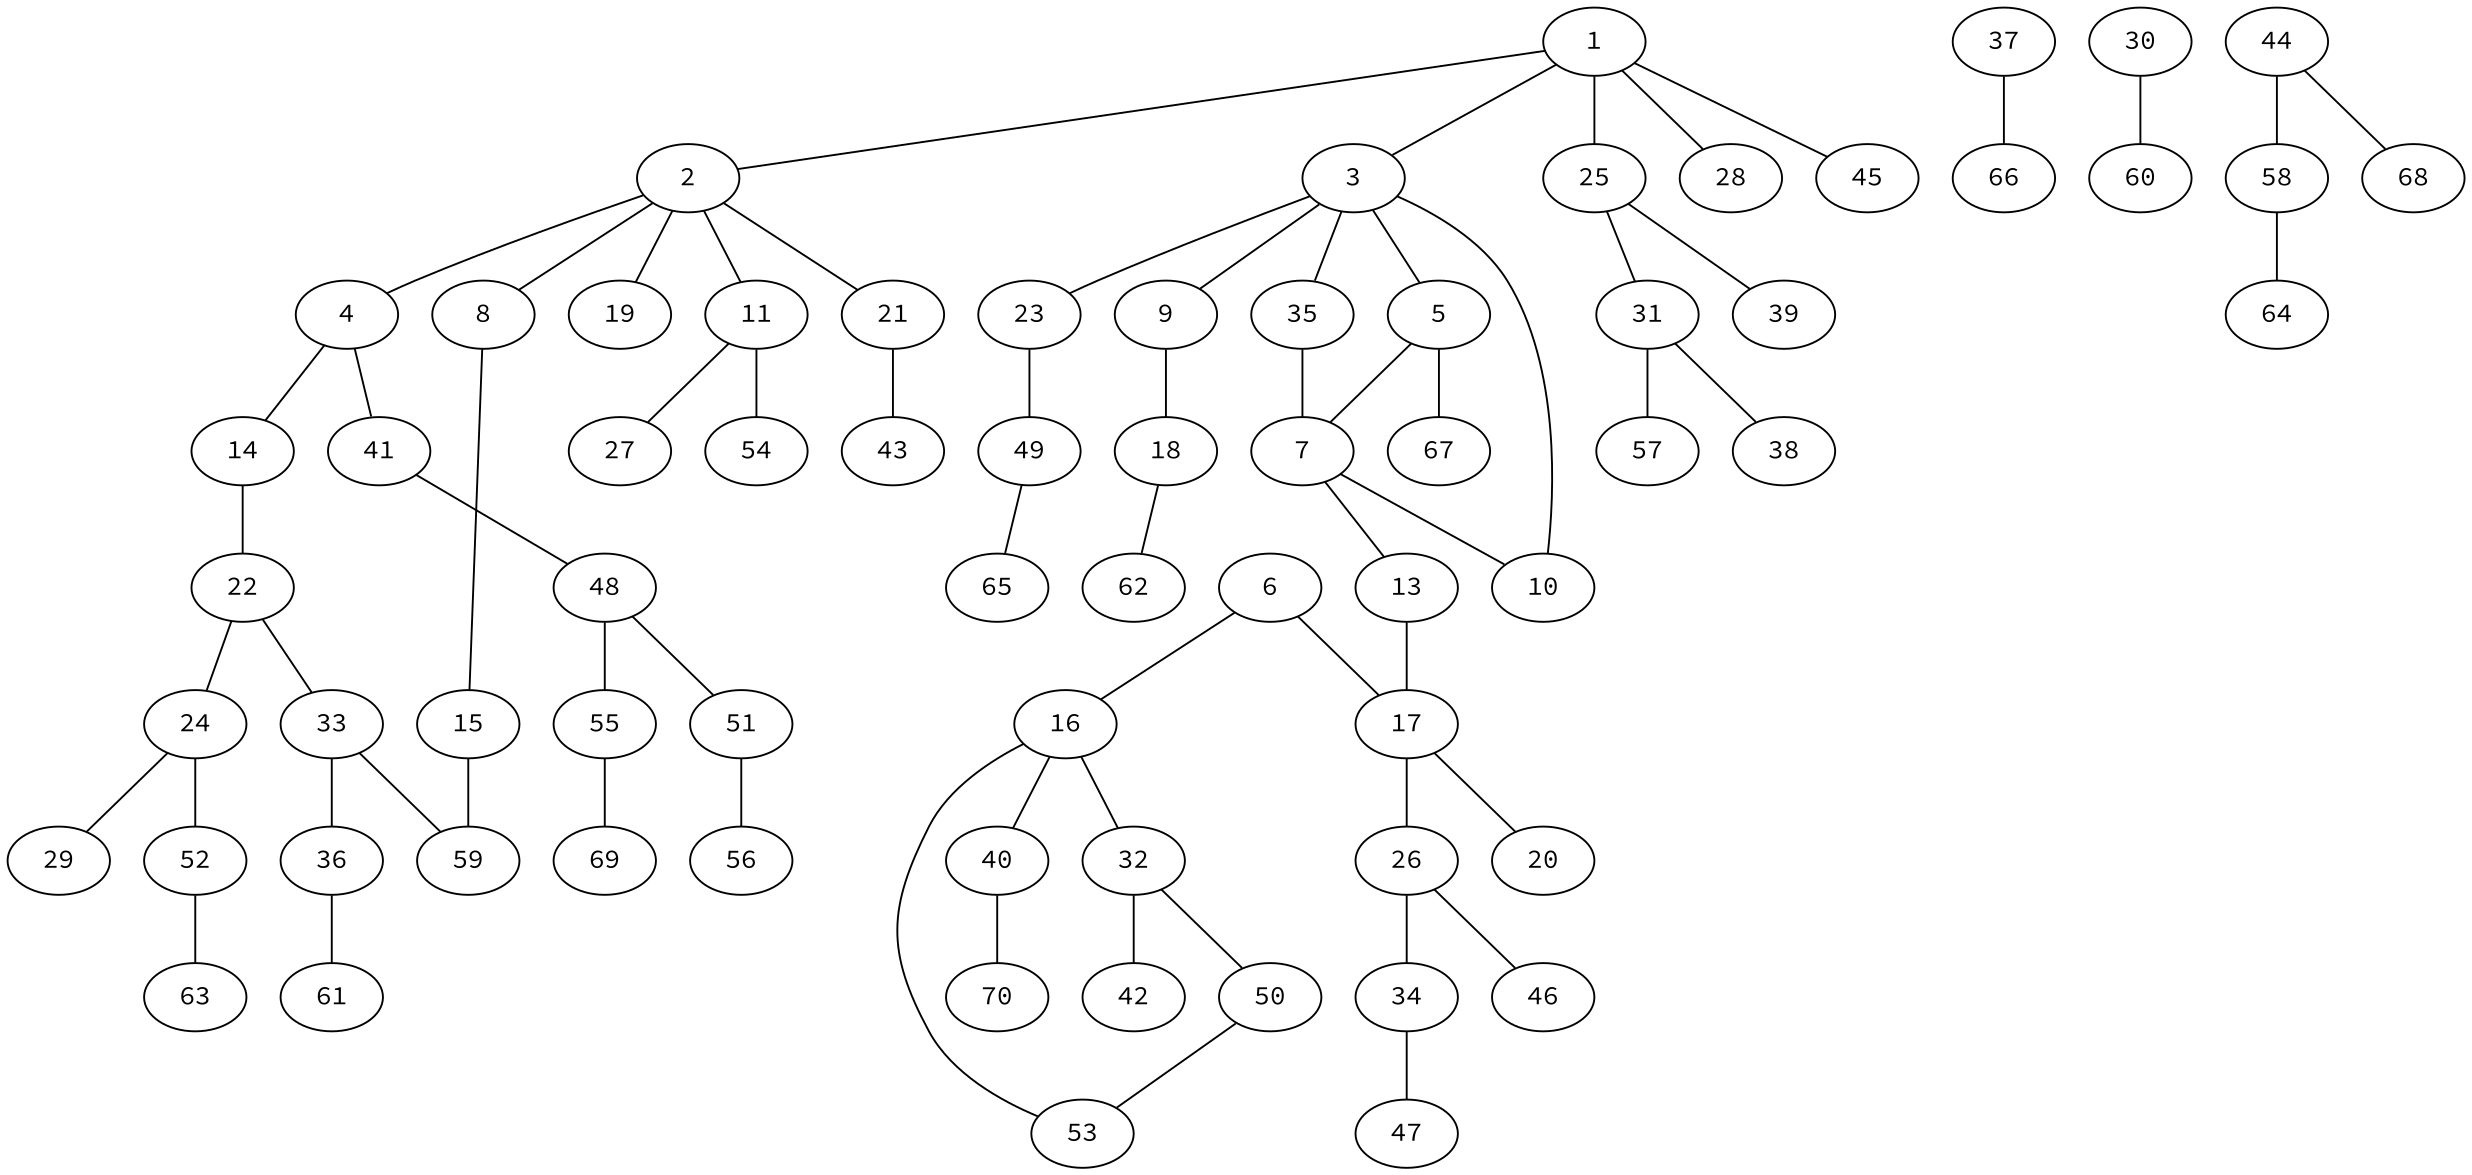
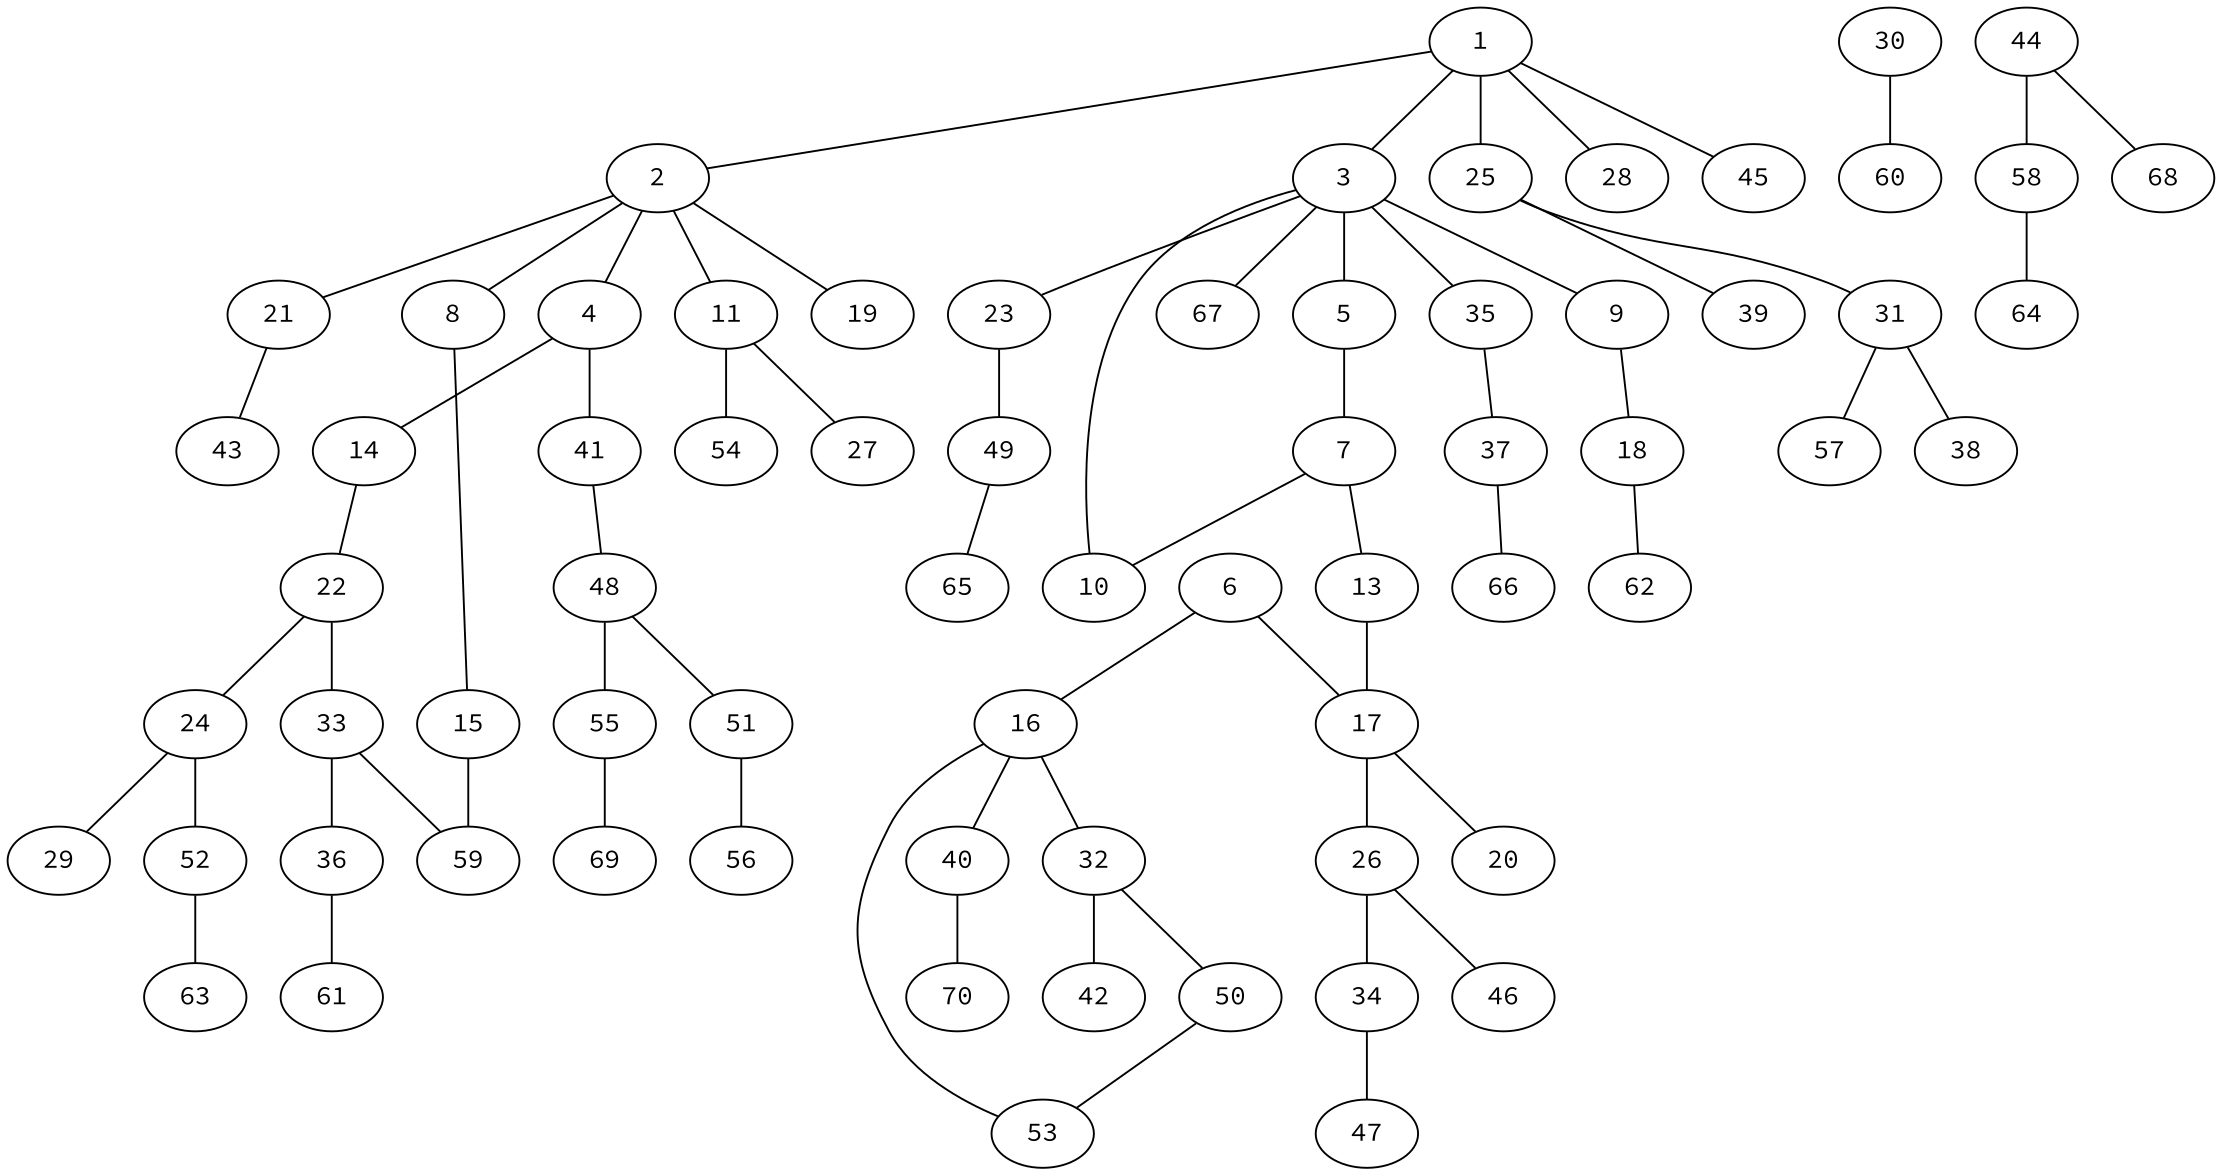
(1302, 383) -> (1488, 383)
(1439, 383) -> (1276, 246)
